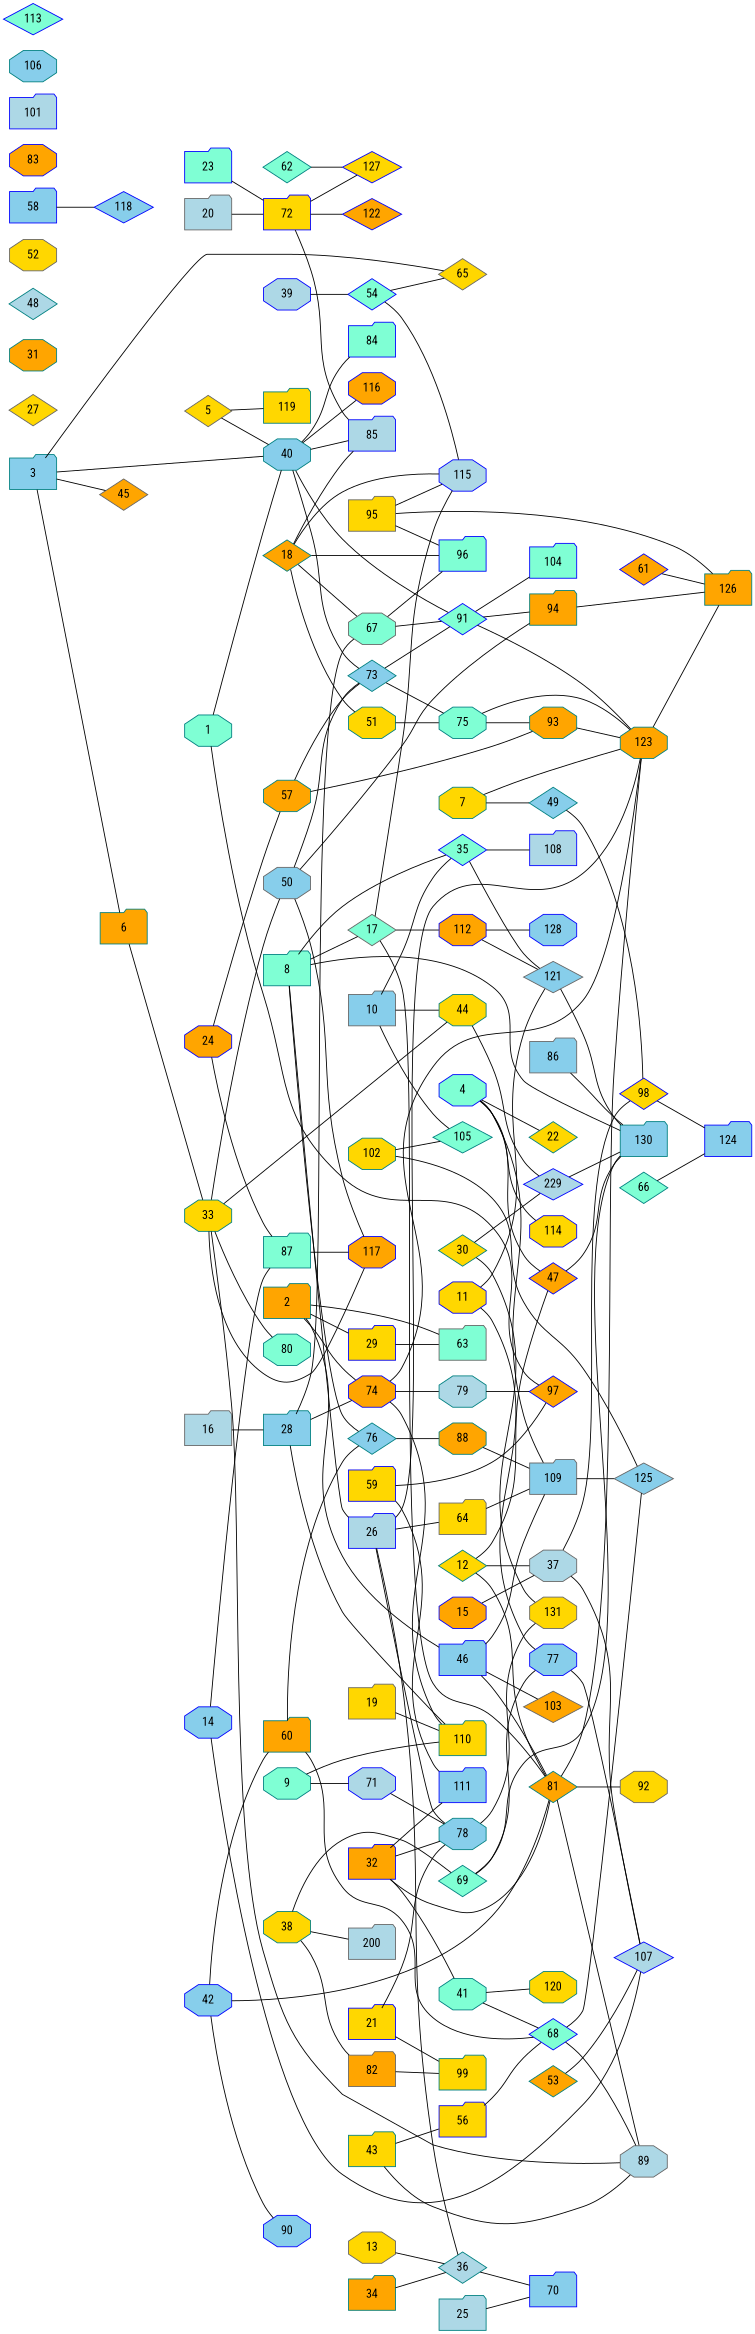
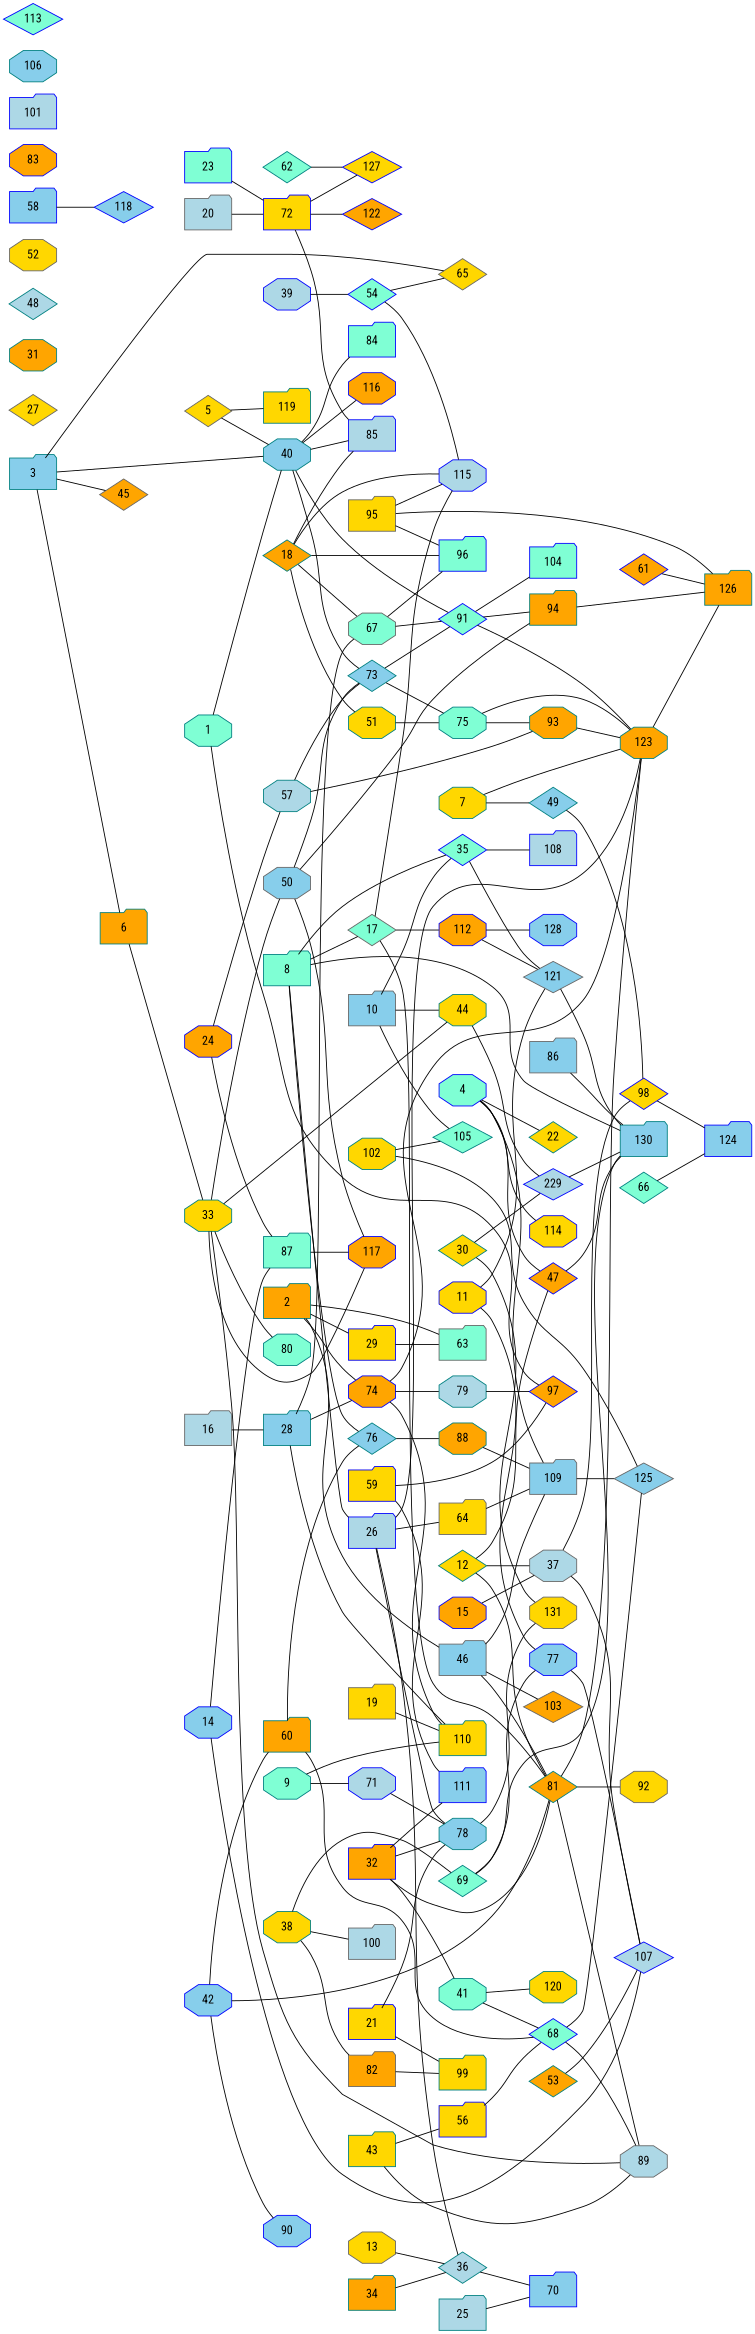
(287, 796) -> (287, 796)
(463, 1660) -> (463, 1660)
(372, 1944) -> (372, 1944)
